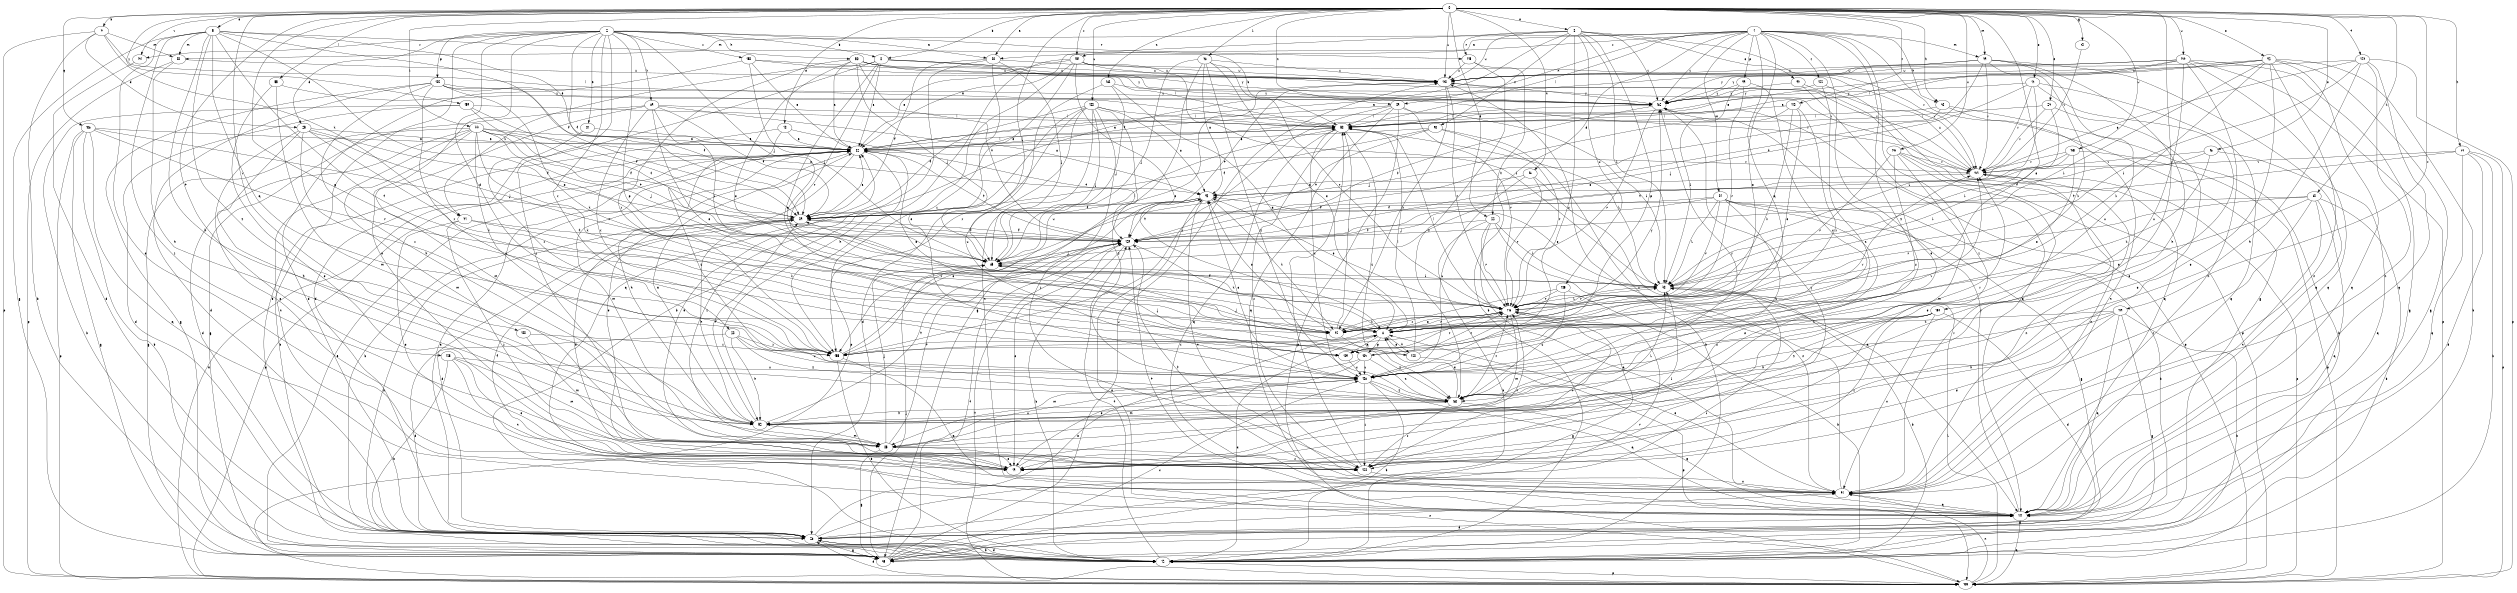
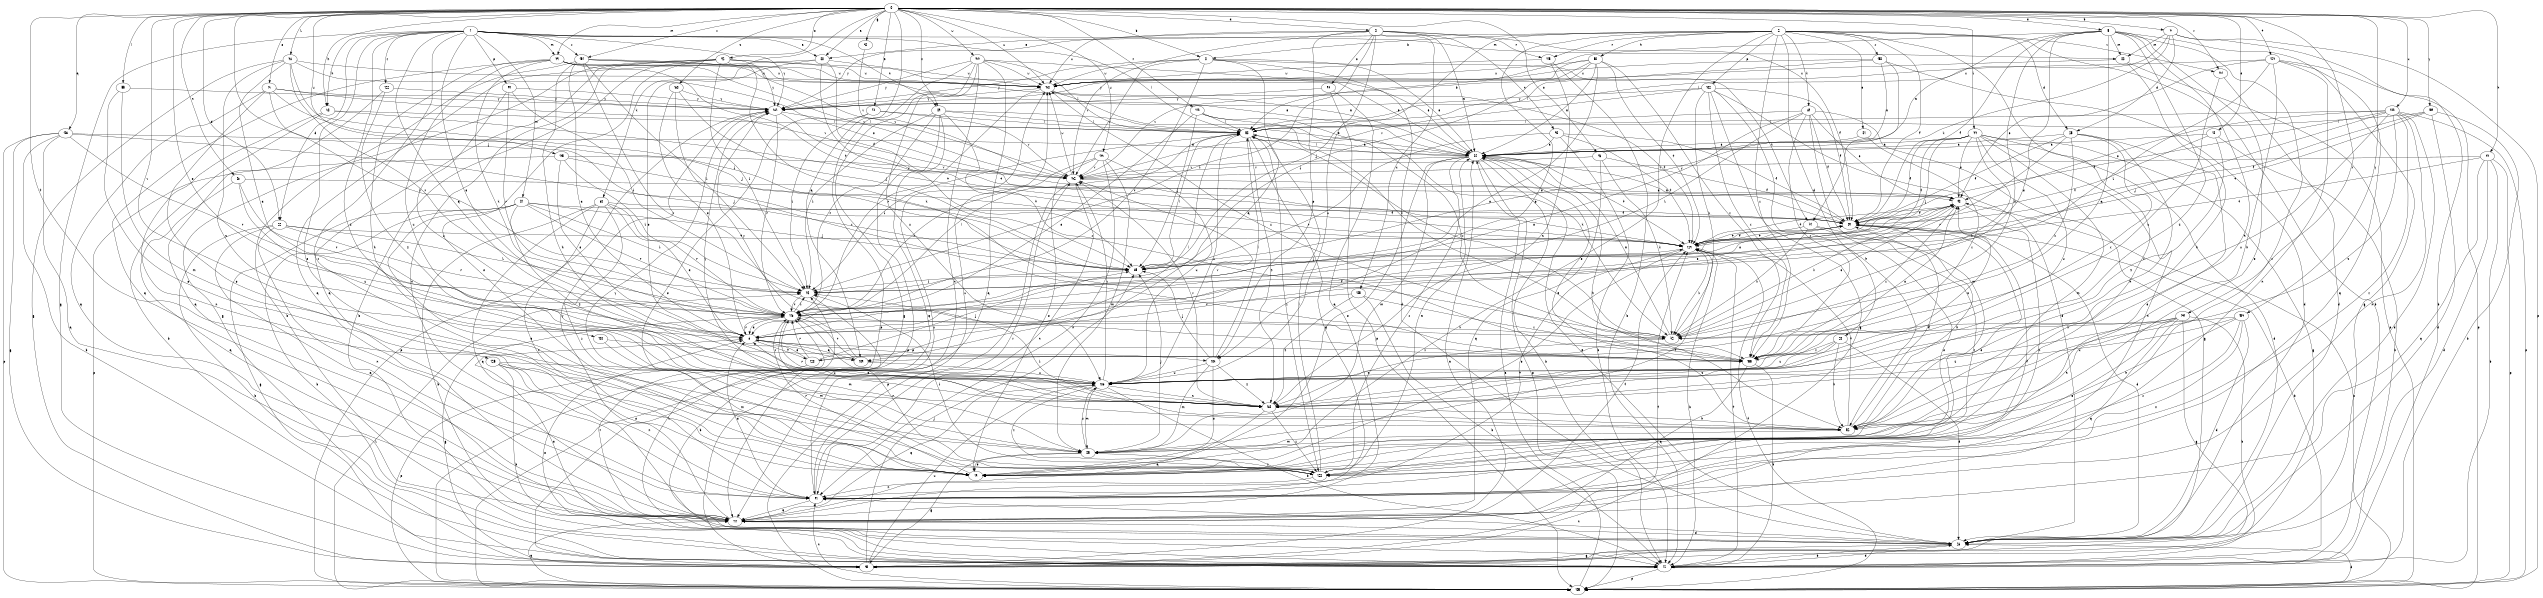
none -> (1256, 258)
none -> (1819, 358)
